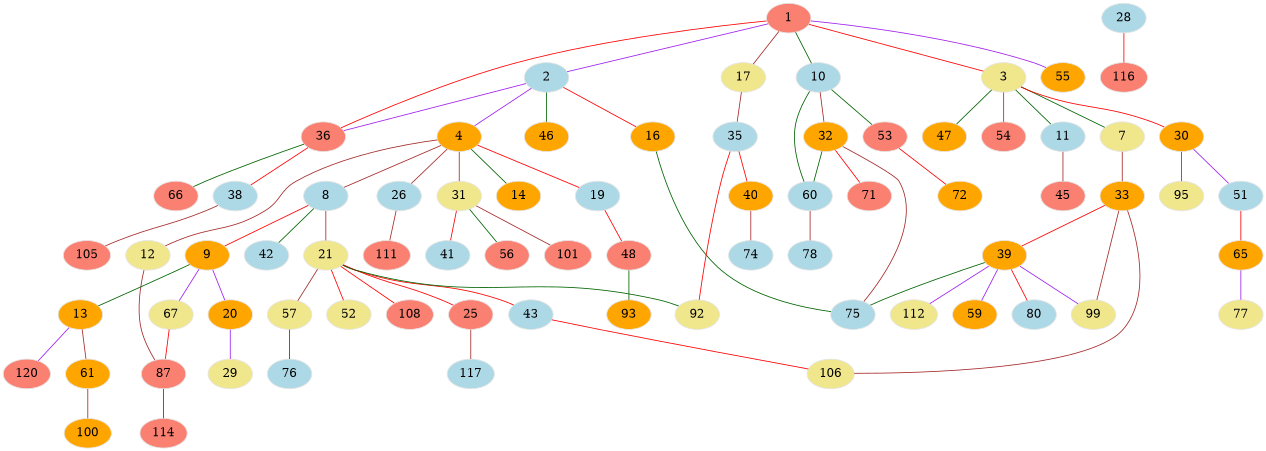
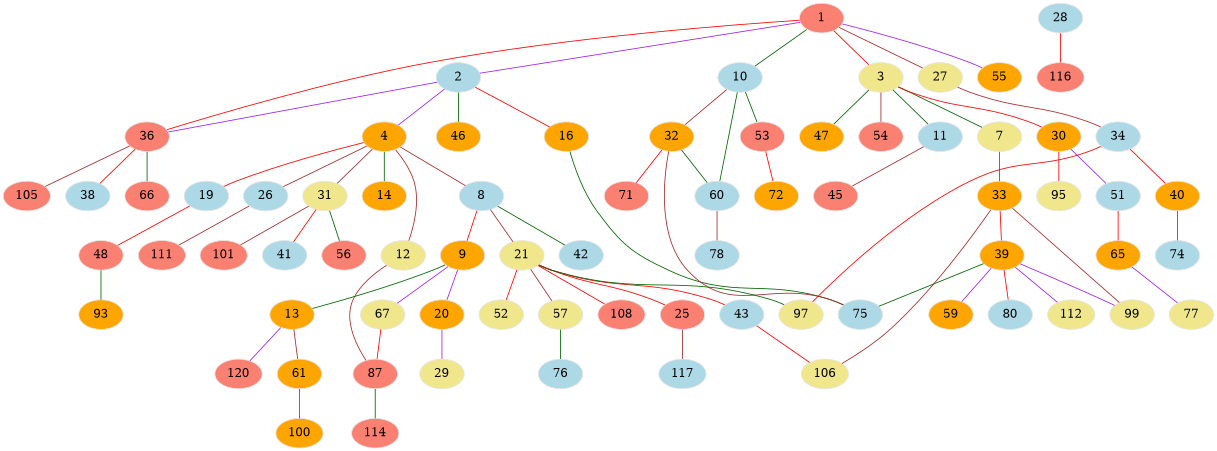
(743, 77) -> (940, 77)
(735, 137) -> (1118, 137)
(162, 226) -> (87, 166)
(697, 315) -> (801, 315)
